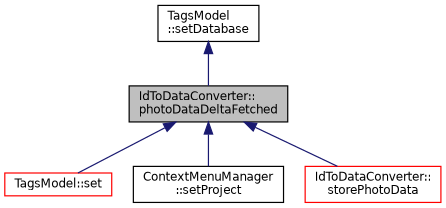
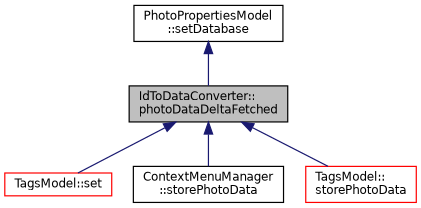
(208, 23) -> (208, 23)
(208, 184) -> (208, 184)
(373, 184) -> (361, 184)
